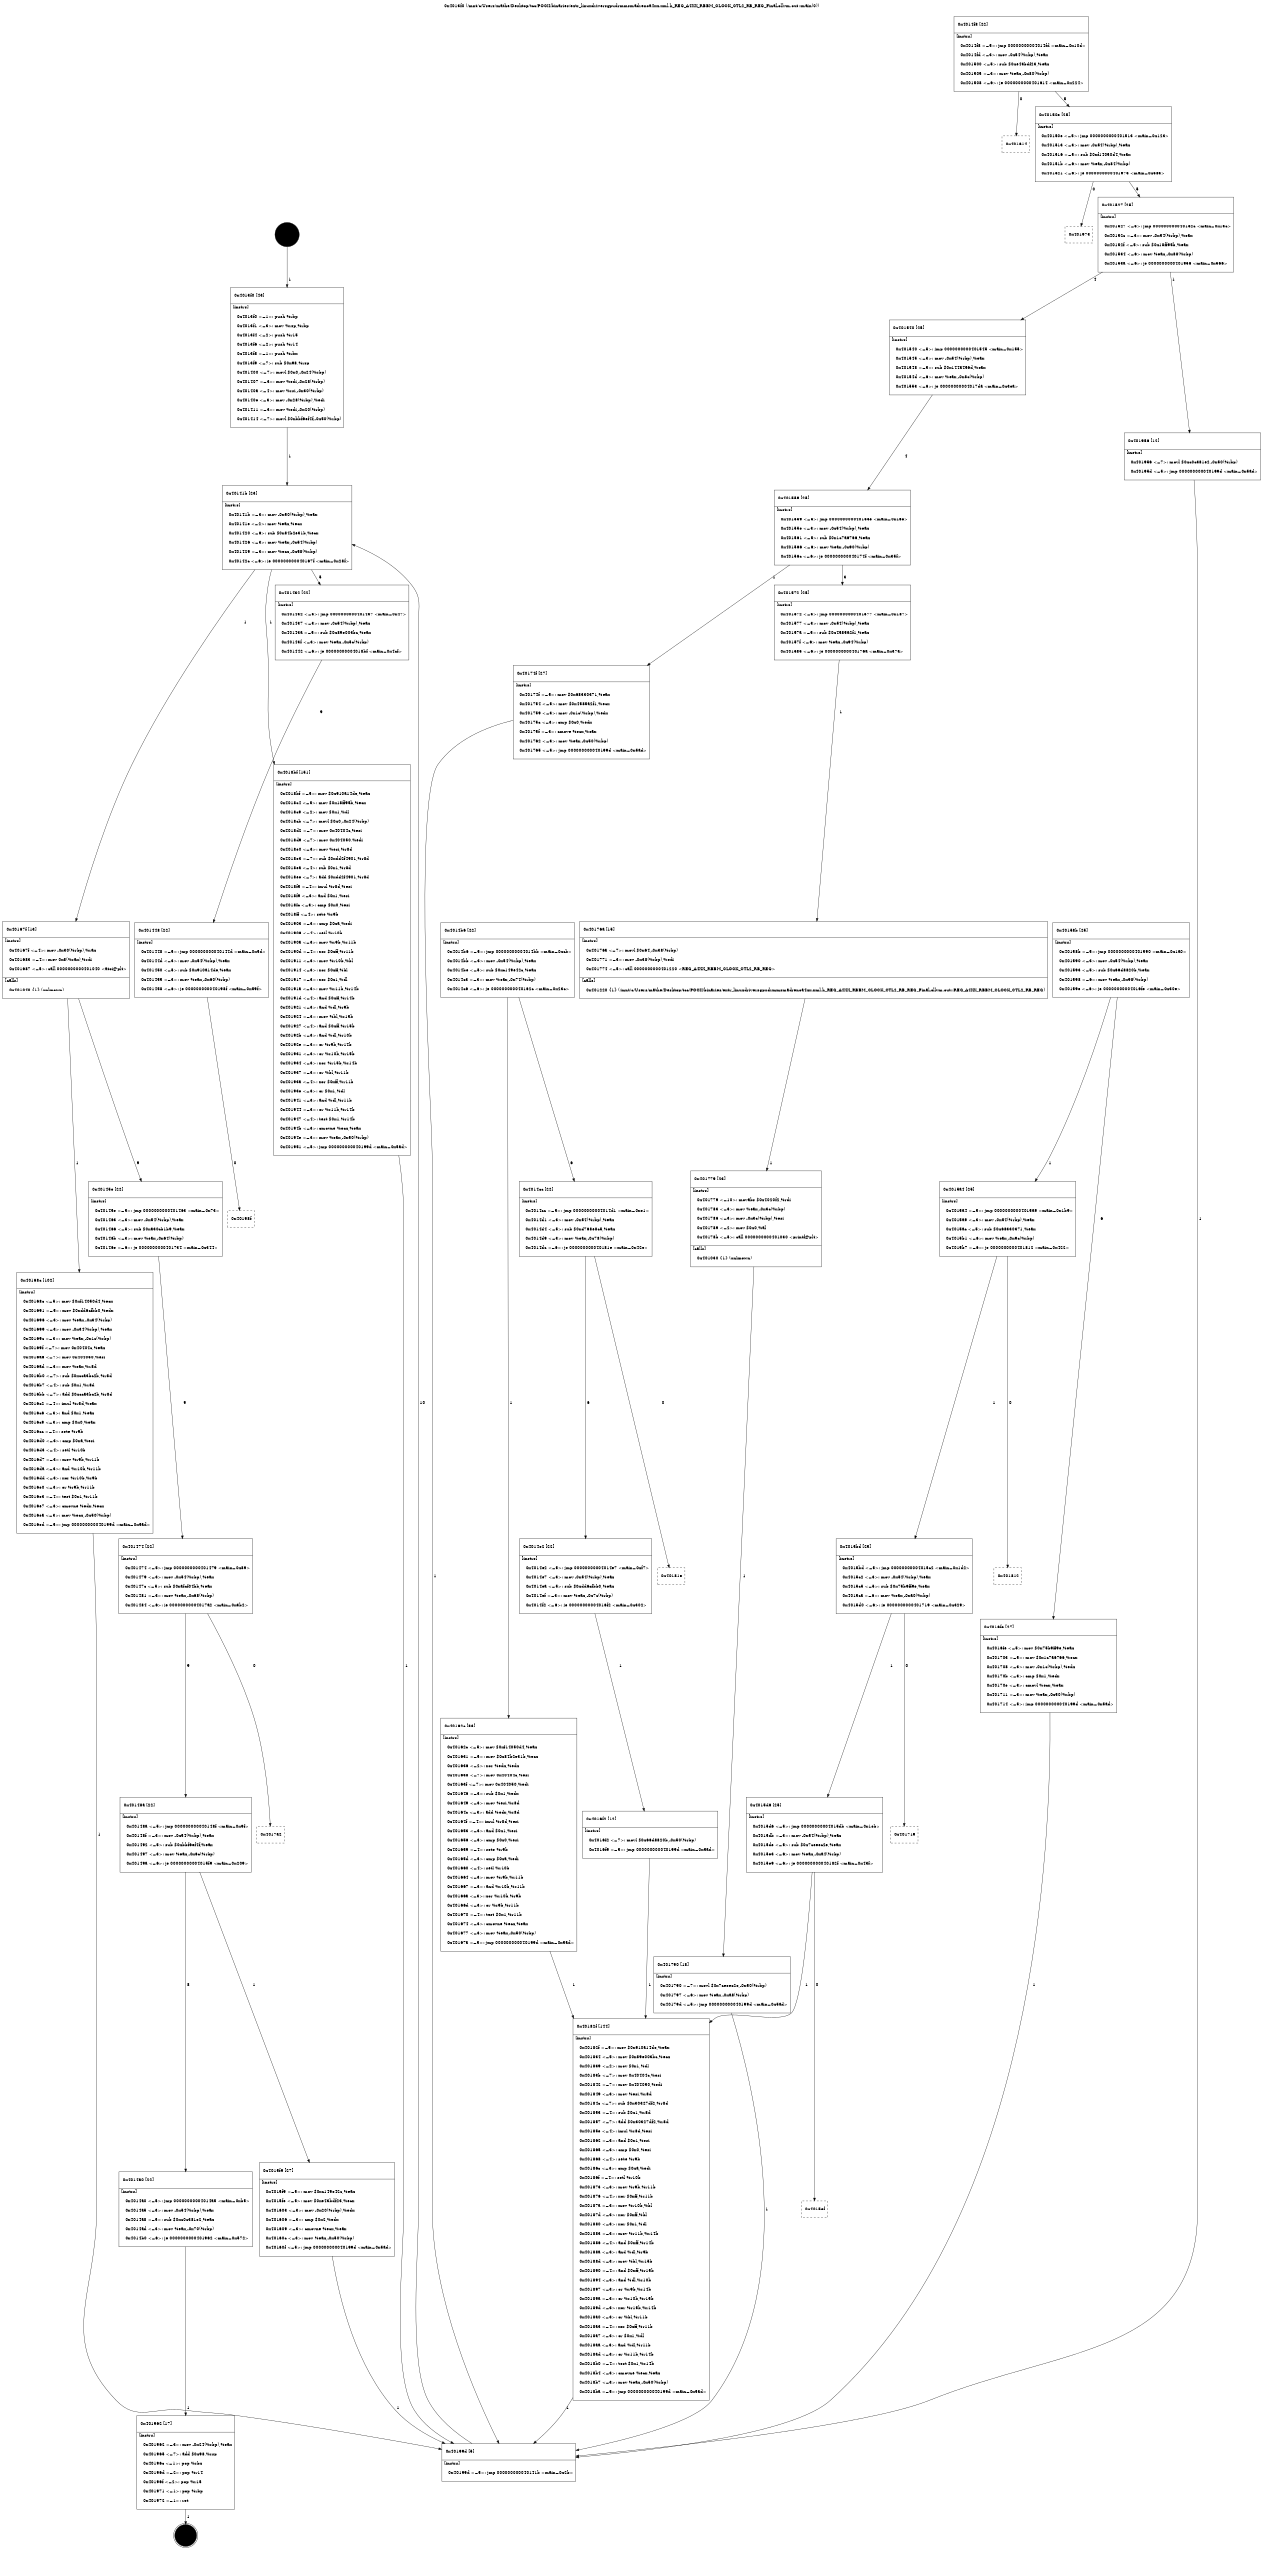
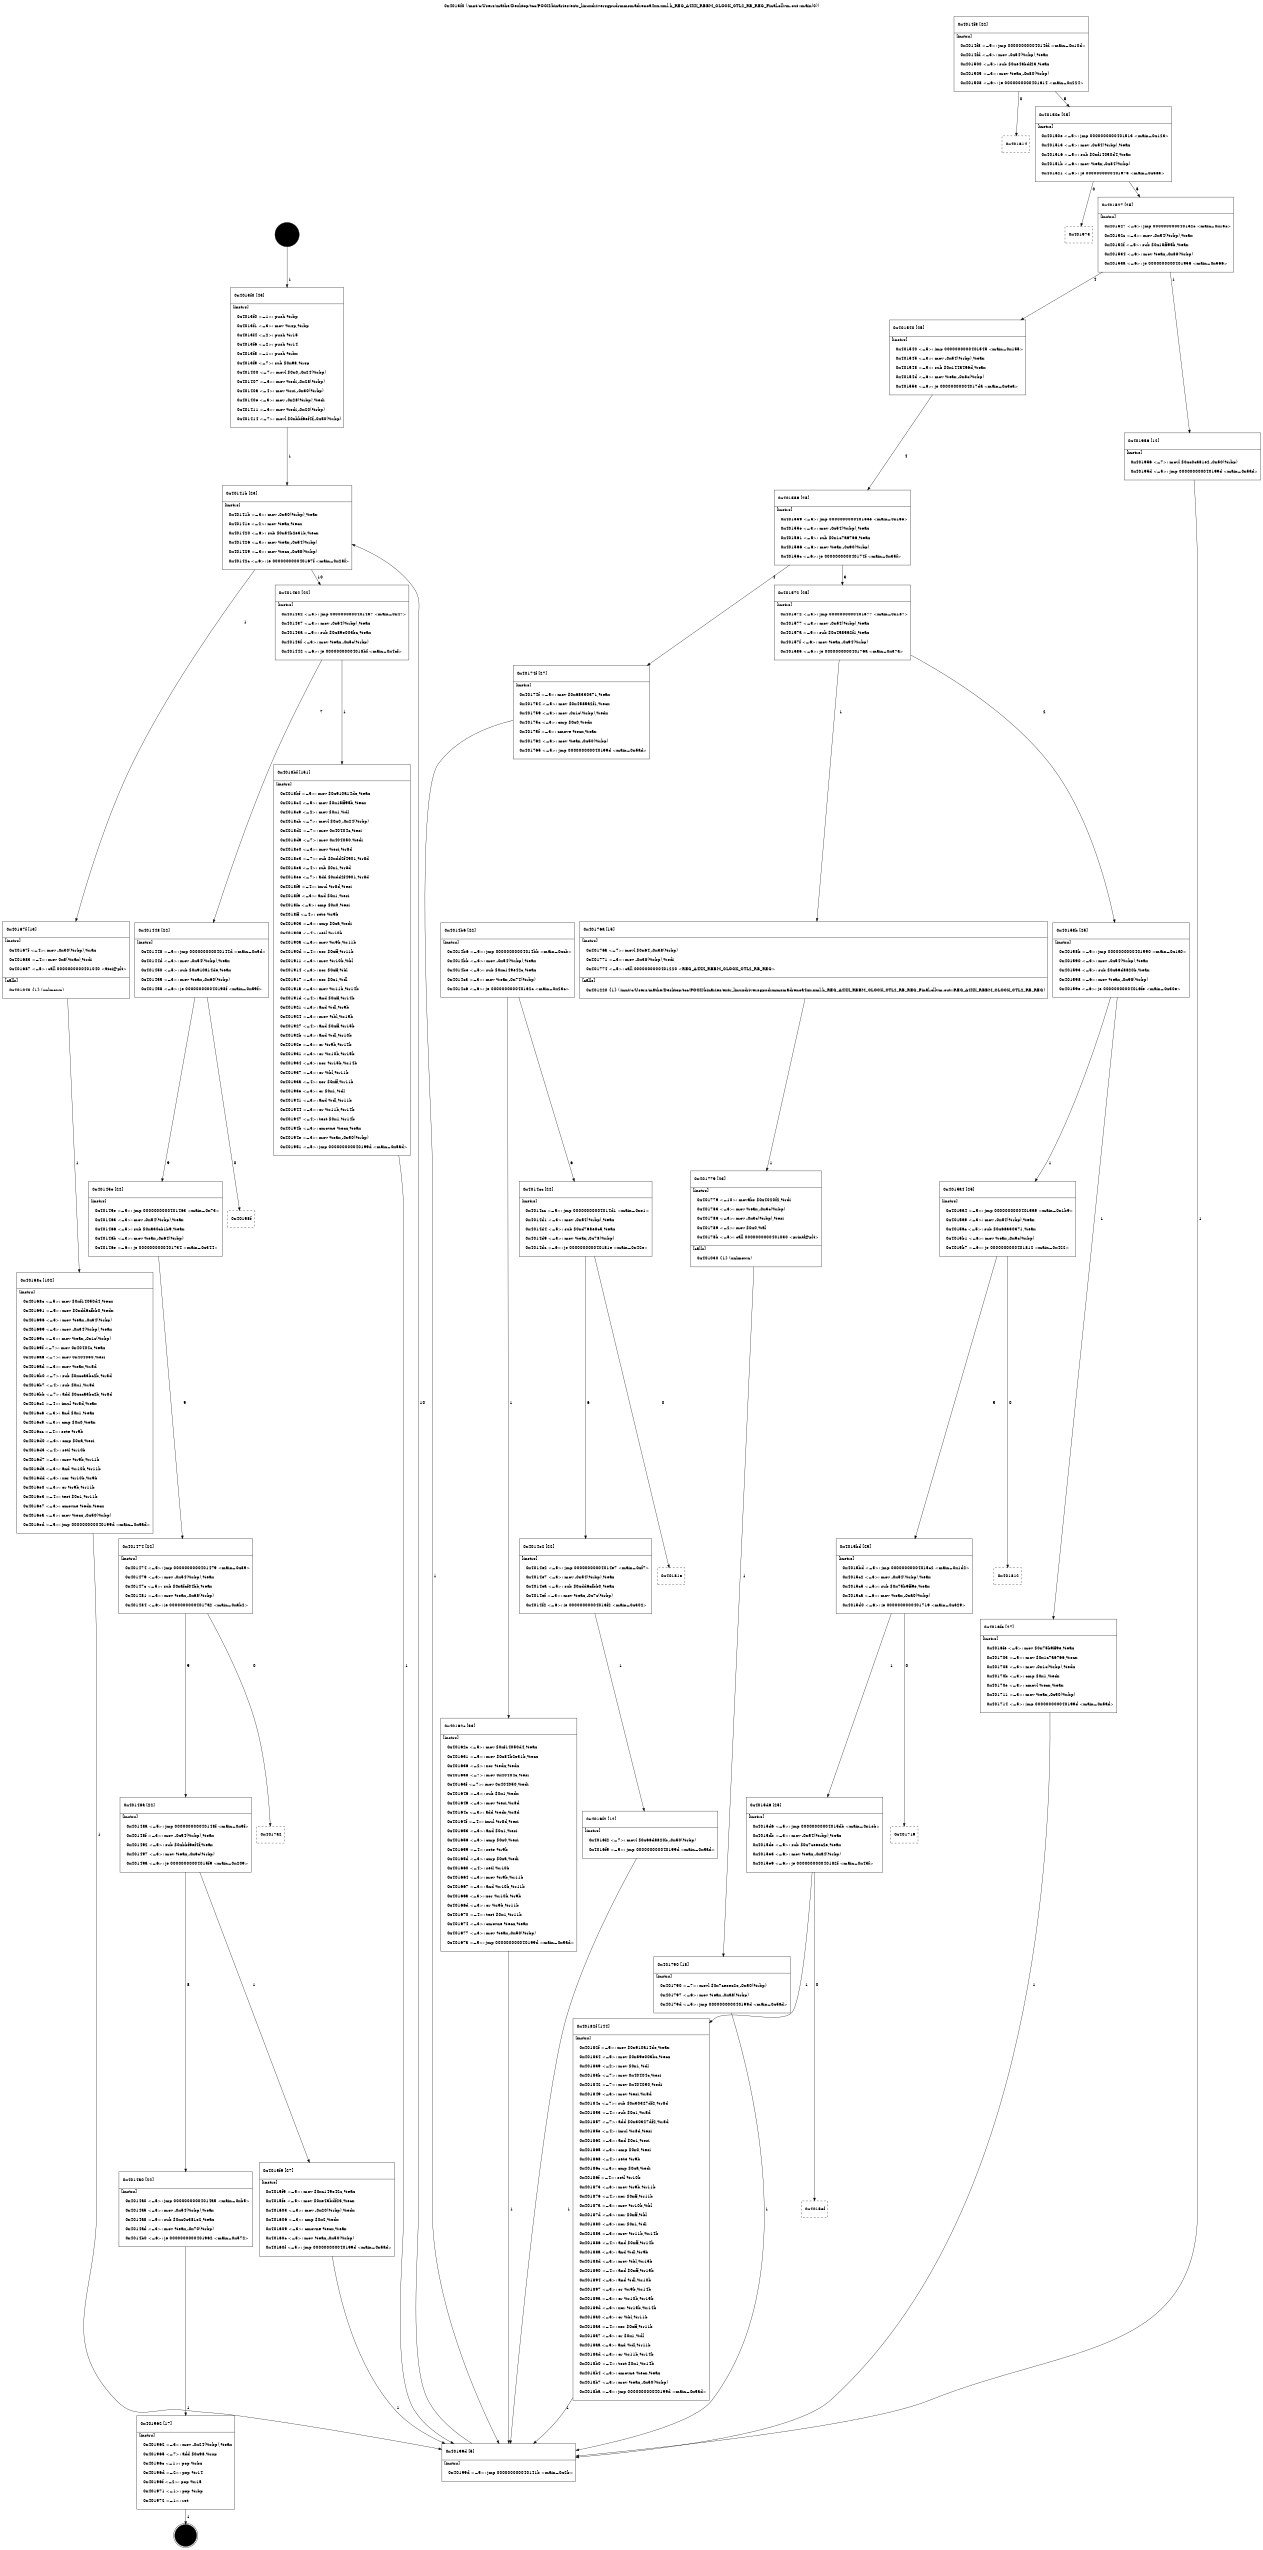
(320, 577) -> (320, 577)
(773, 577) -> (773, 577)
(268, 665) -> (342, 711)
(321, 712) -> (321, 712)
none -> (1047, 761)
(109, 1089) -> (179, 1088)
(1101, 1219) -> (1101, 1219)
(994, 1403) -> (994, 1403)
(648, 1937) -> (544, 2142)
(561, 1983) -> (509, 2196)
